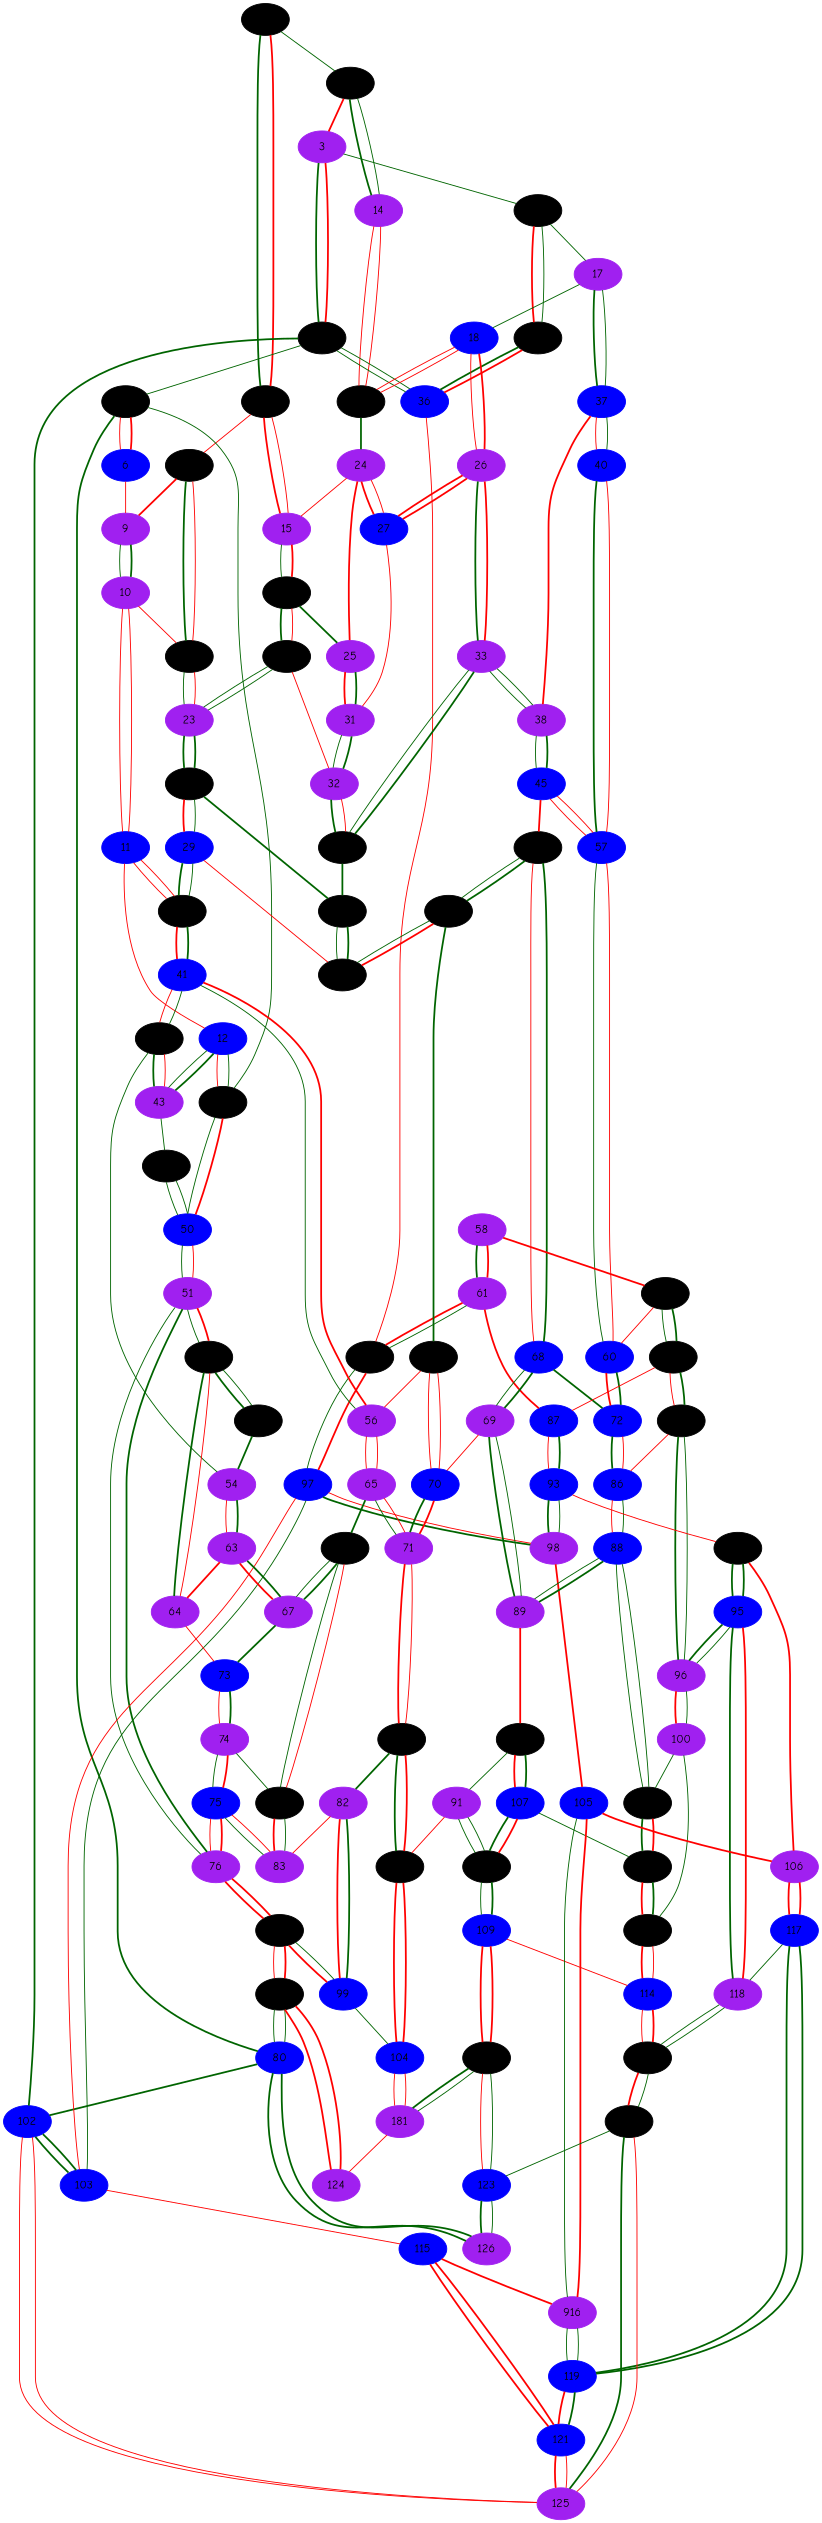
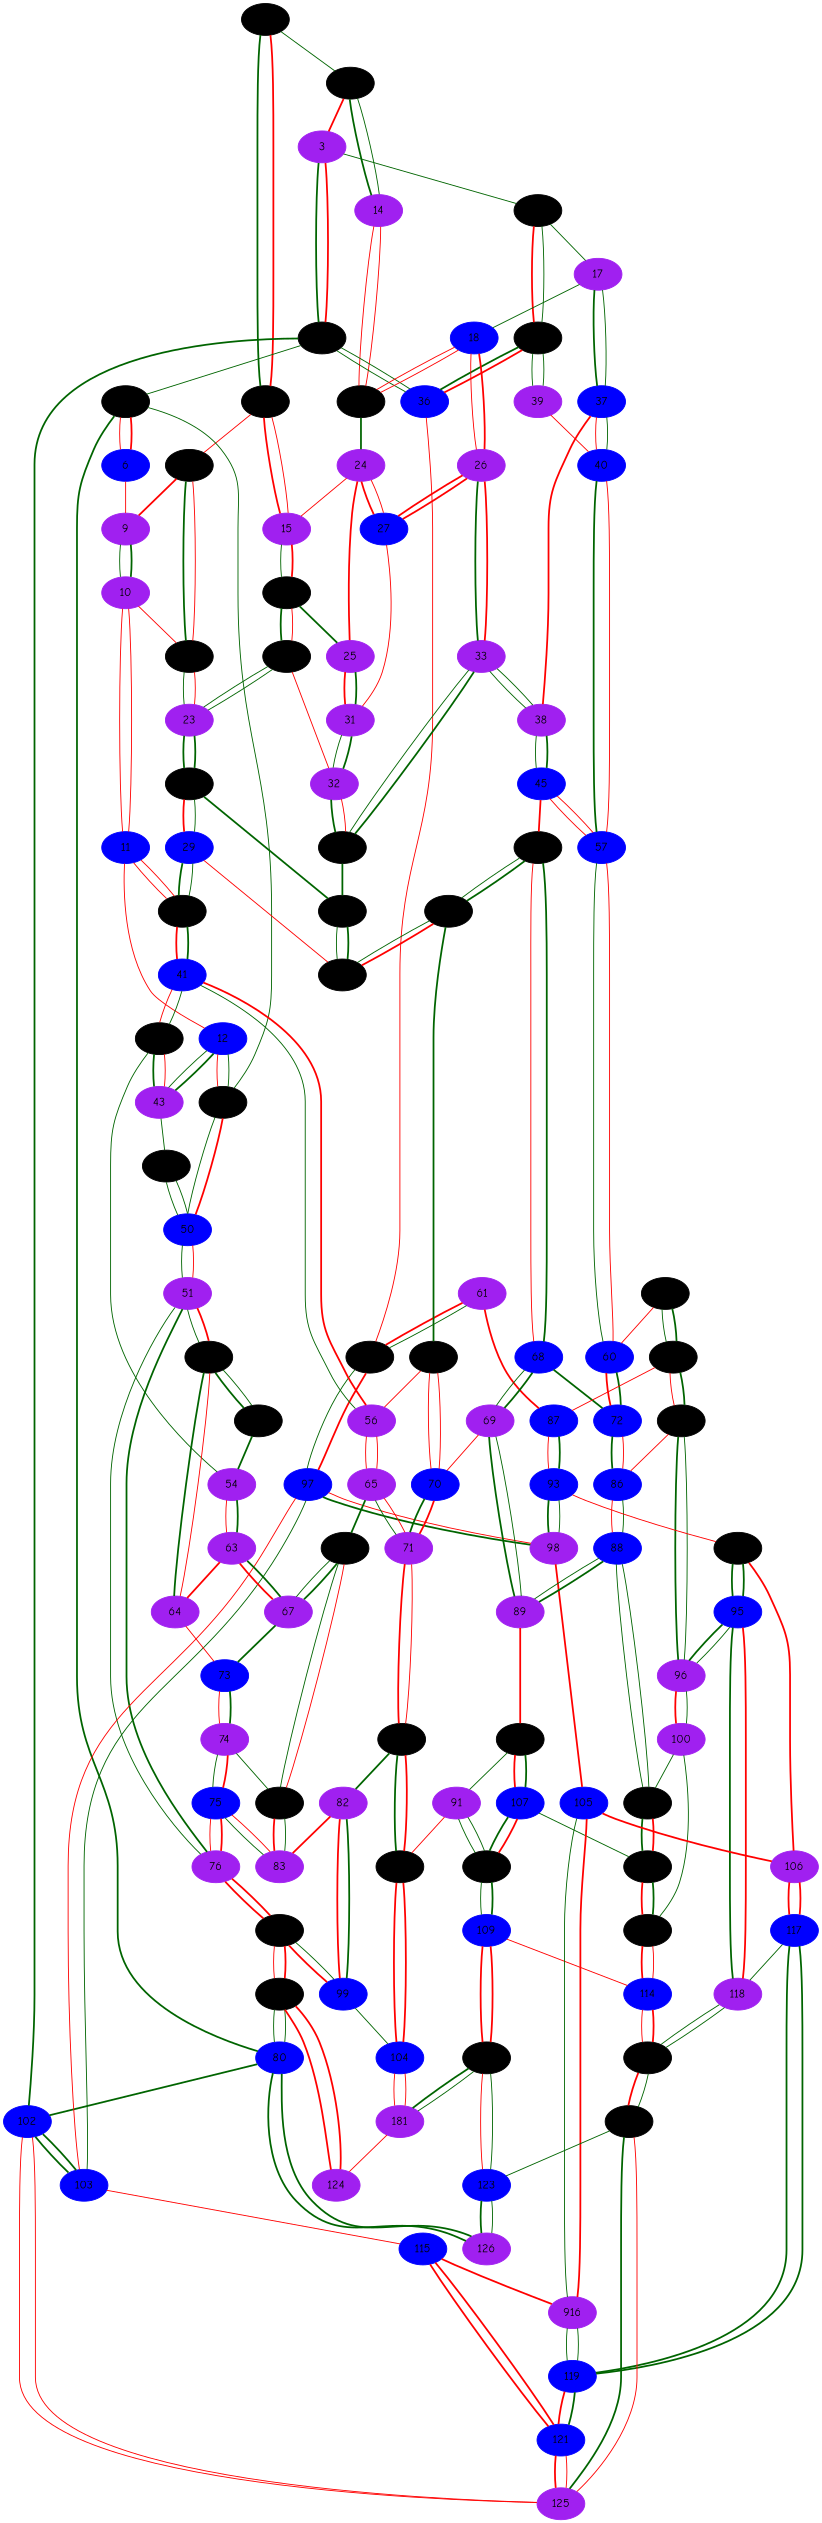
none -> (538, 402)
(482, 1230) -> none
(312, 1835) -> (312, 1835)
